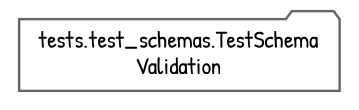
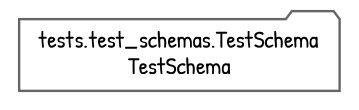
(179, 55) -> (179, 55)
